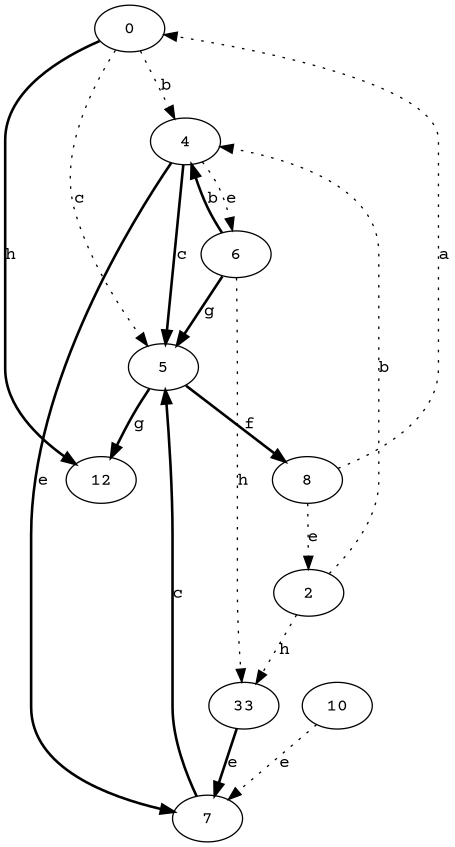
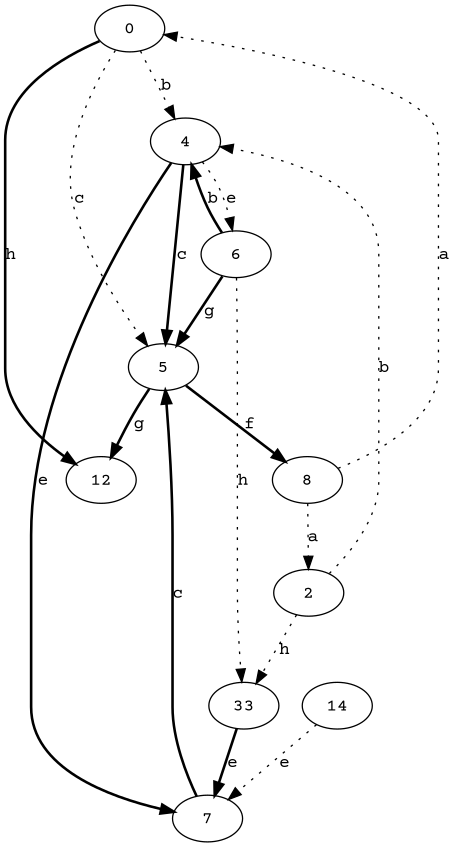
(313, 536) -> (313, 536)
(337, 706) -> (337, 706)
